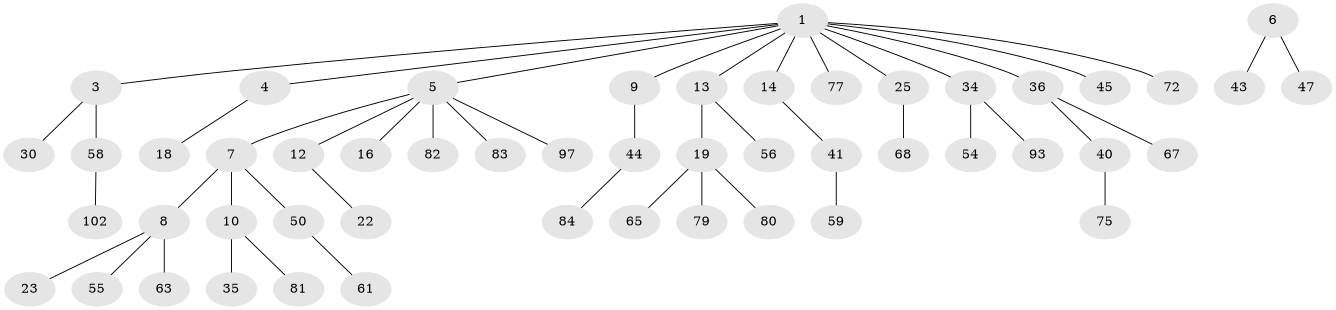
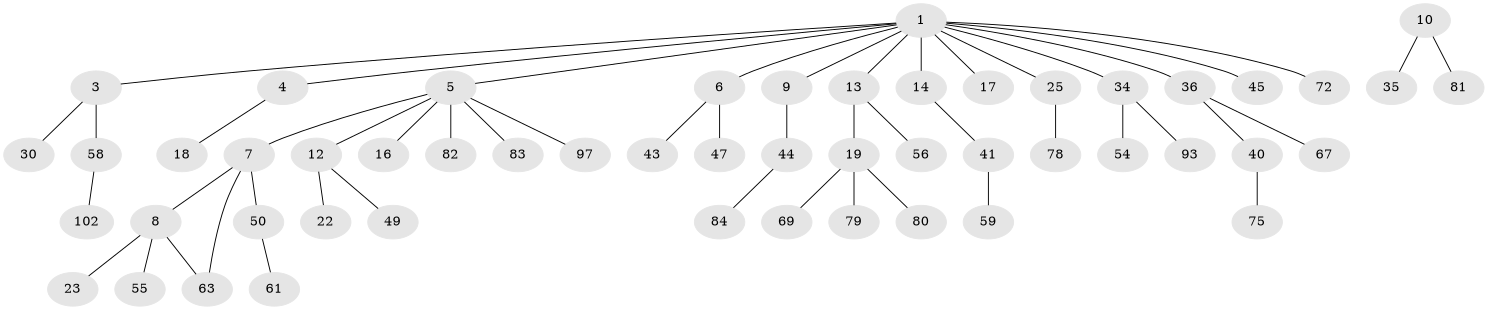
none -> (818, 49)
(836, 88) -> (988, 88)
(903, 155) -> (1056, 155)
(231, 189) -> (220, 220)
none -> (393, 222)
(635, 222) -> (787, 222)
